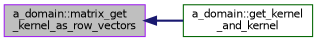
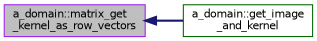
(248, 21) -> (248, 21)
